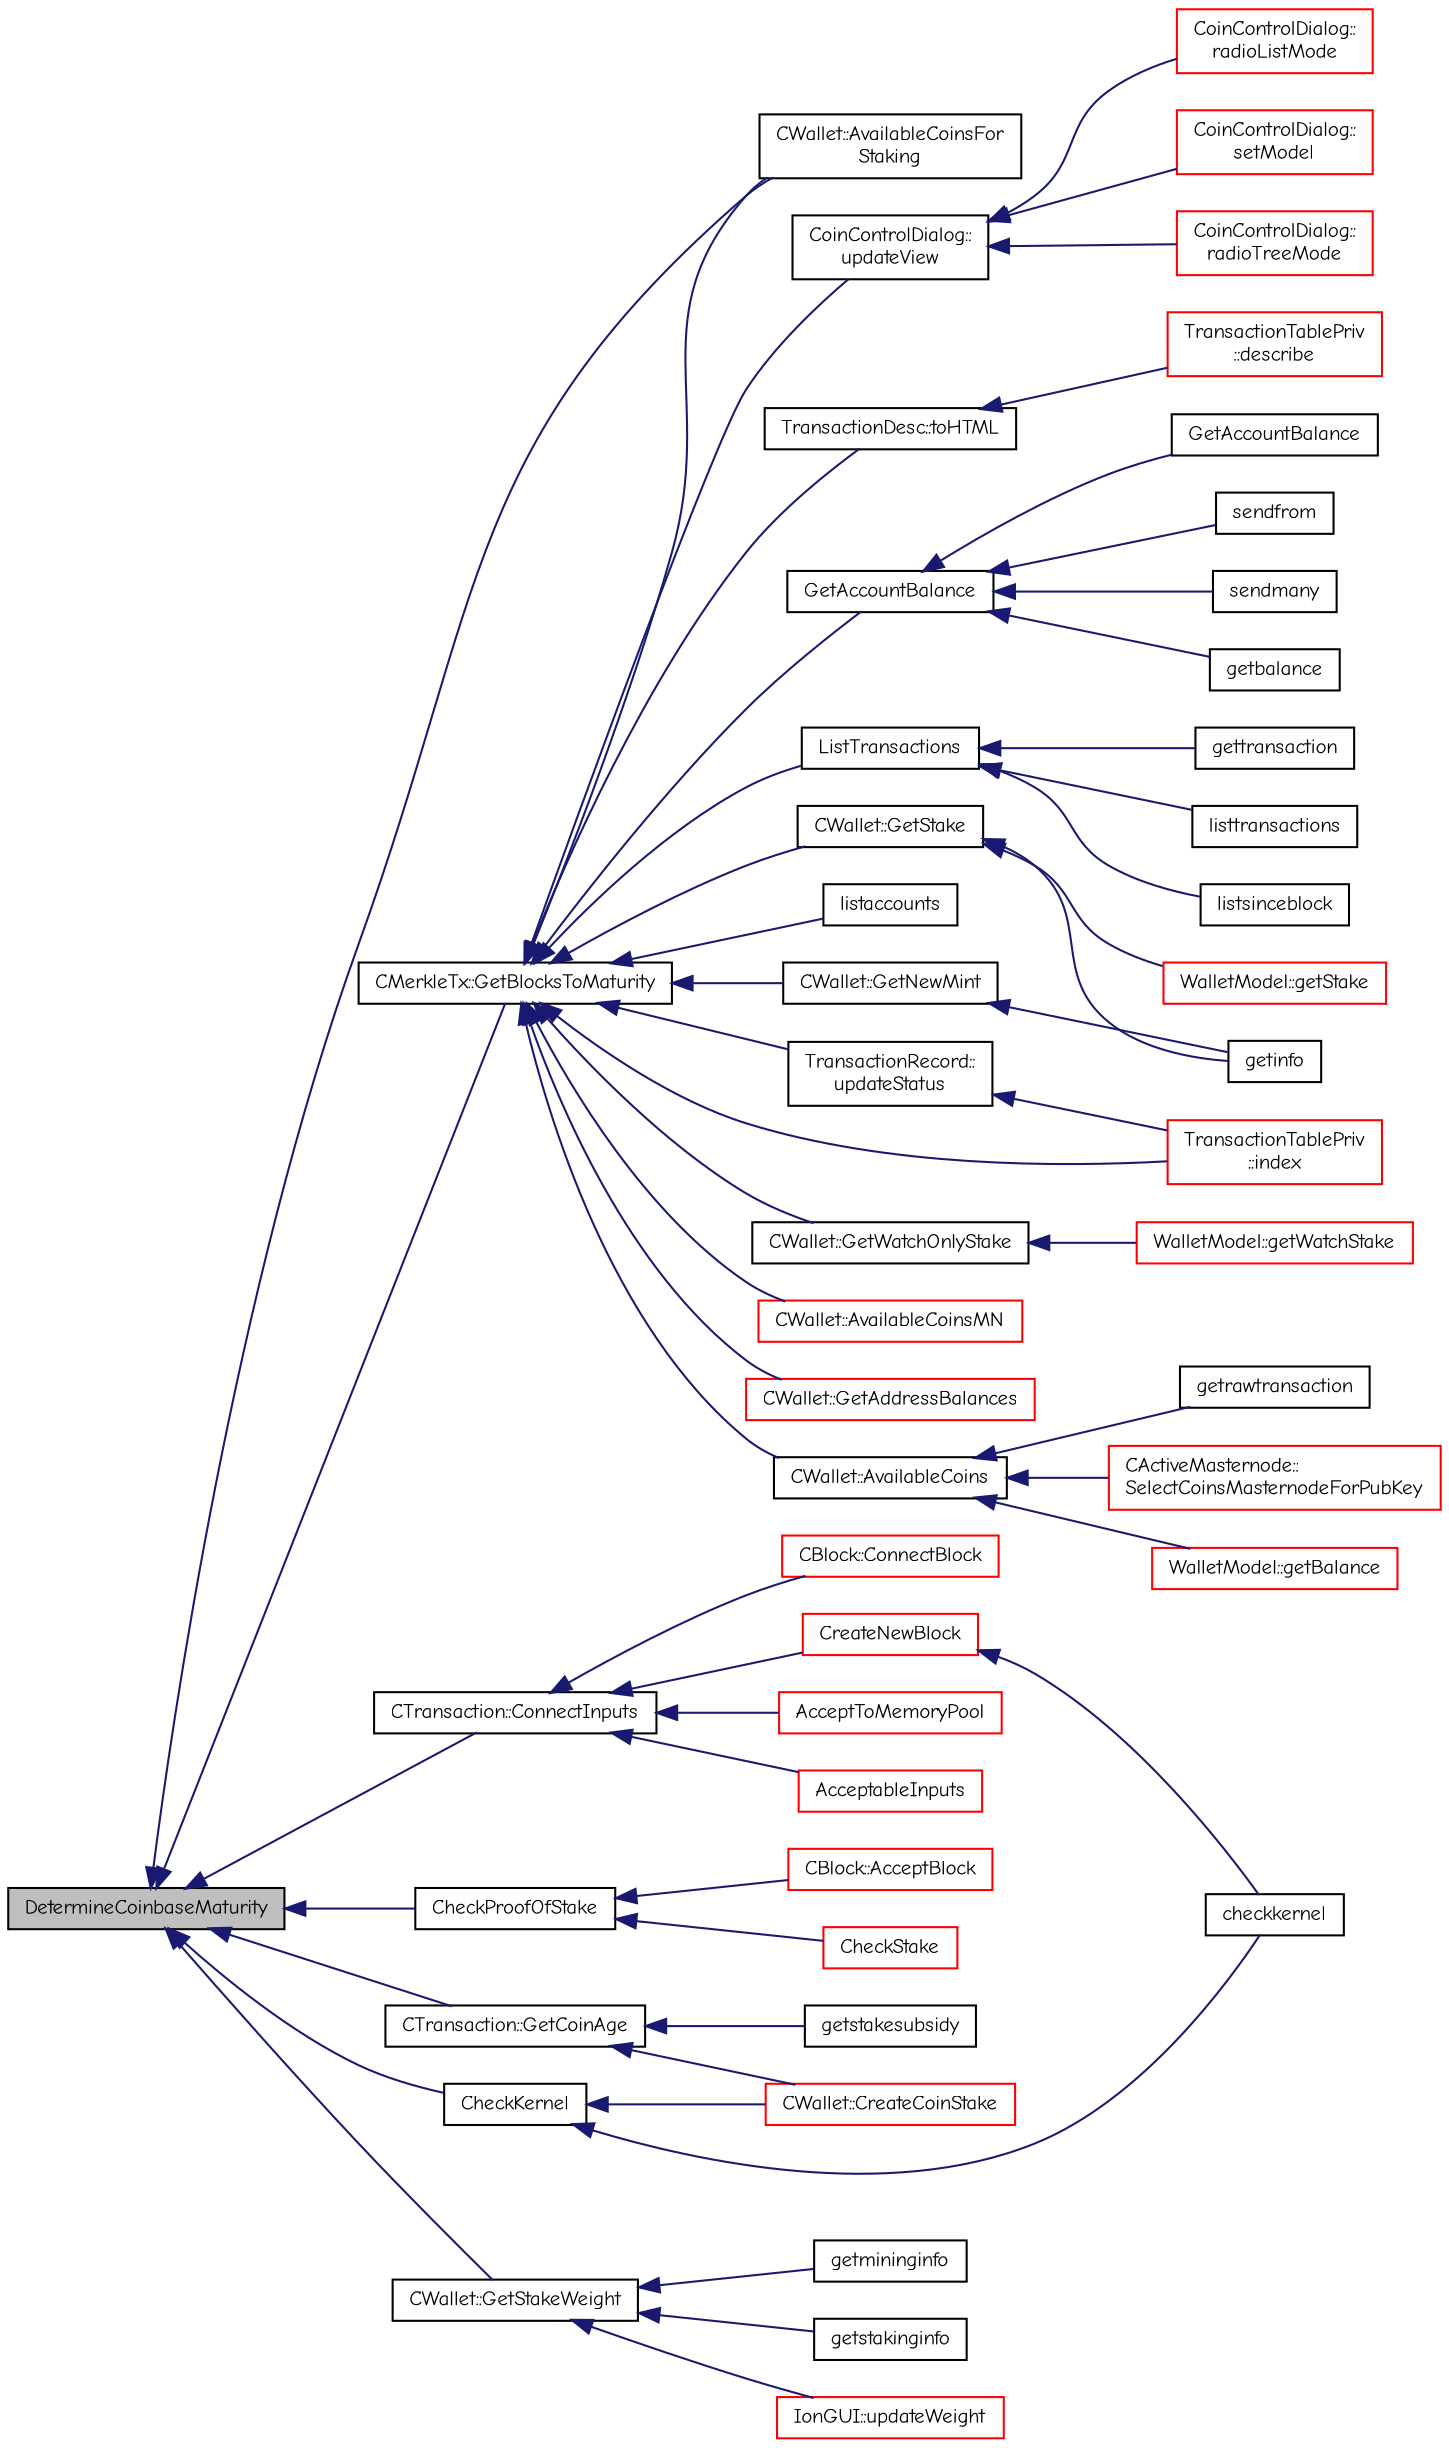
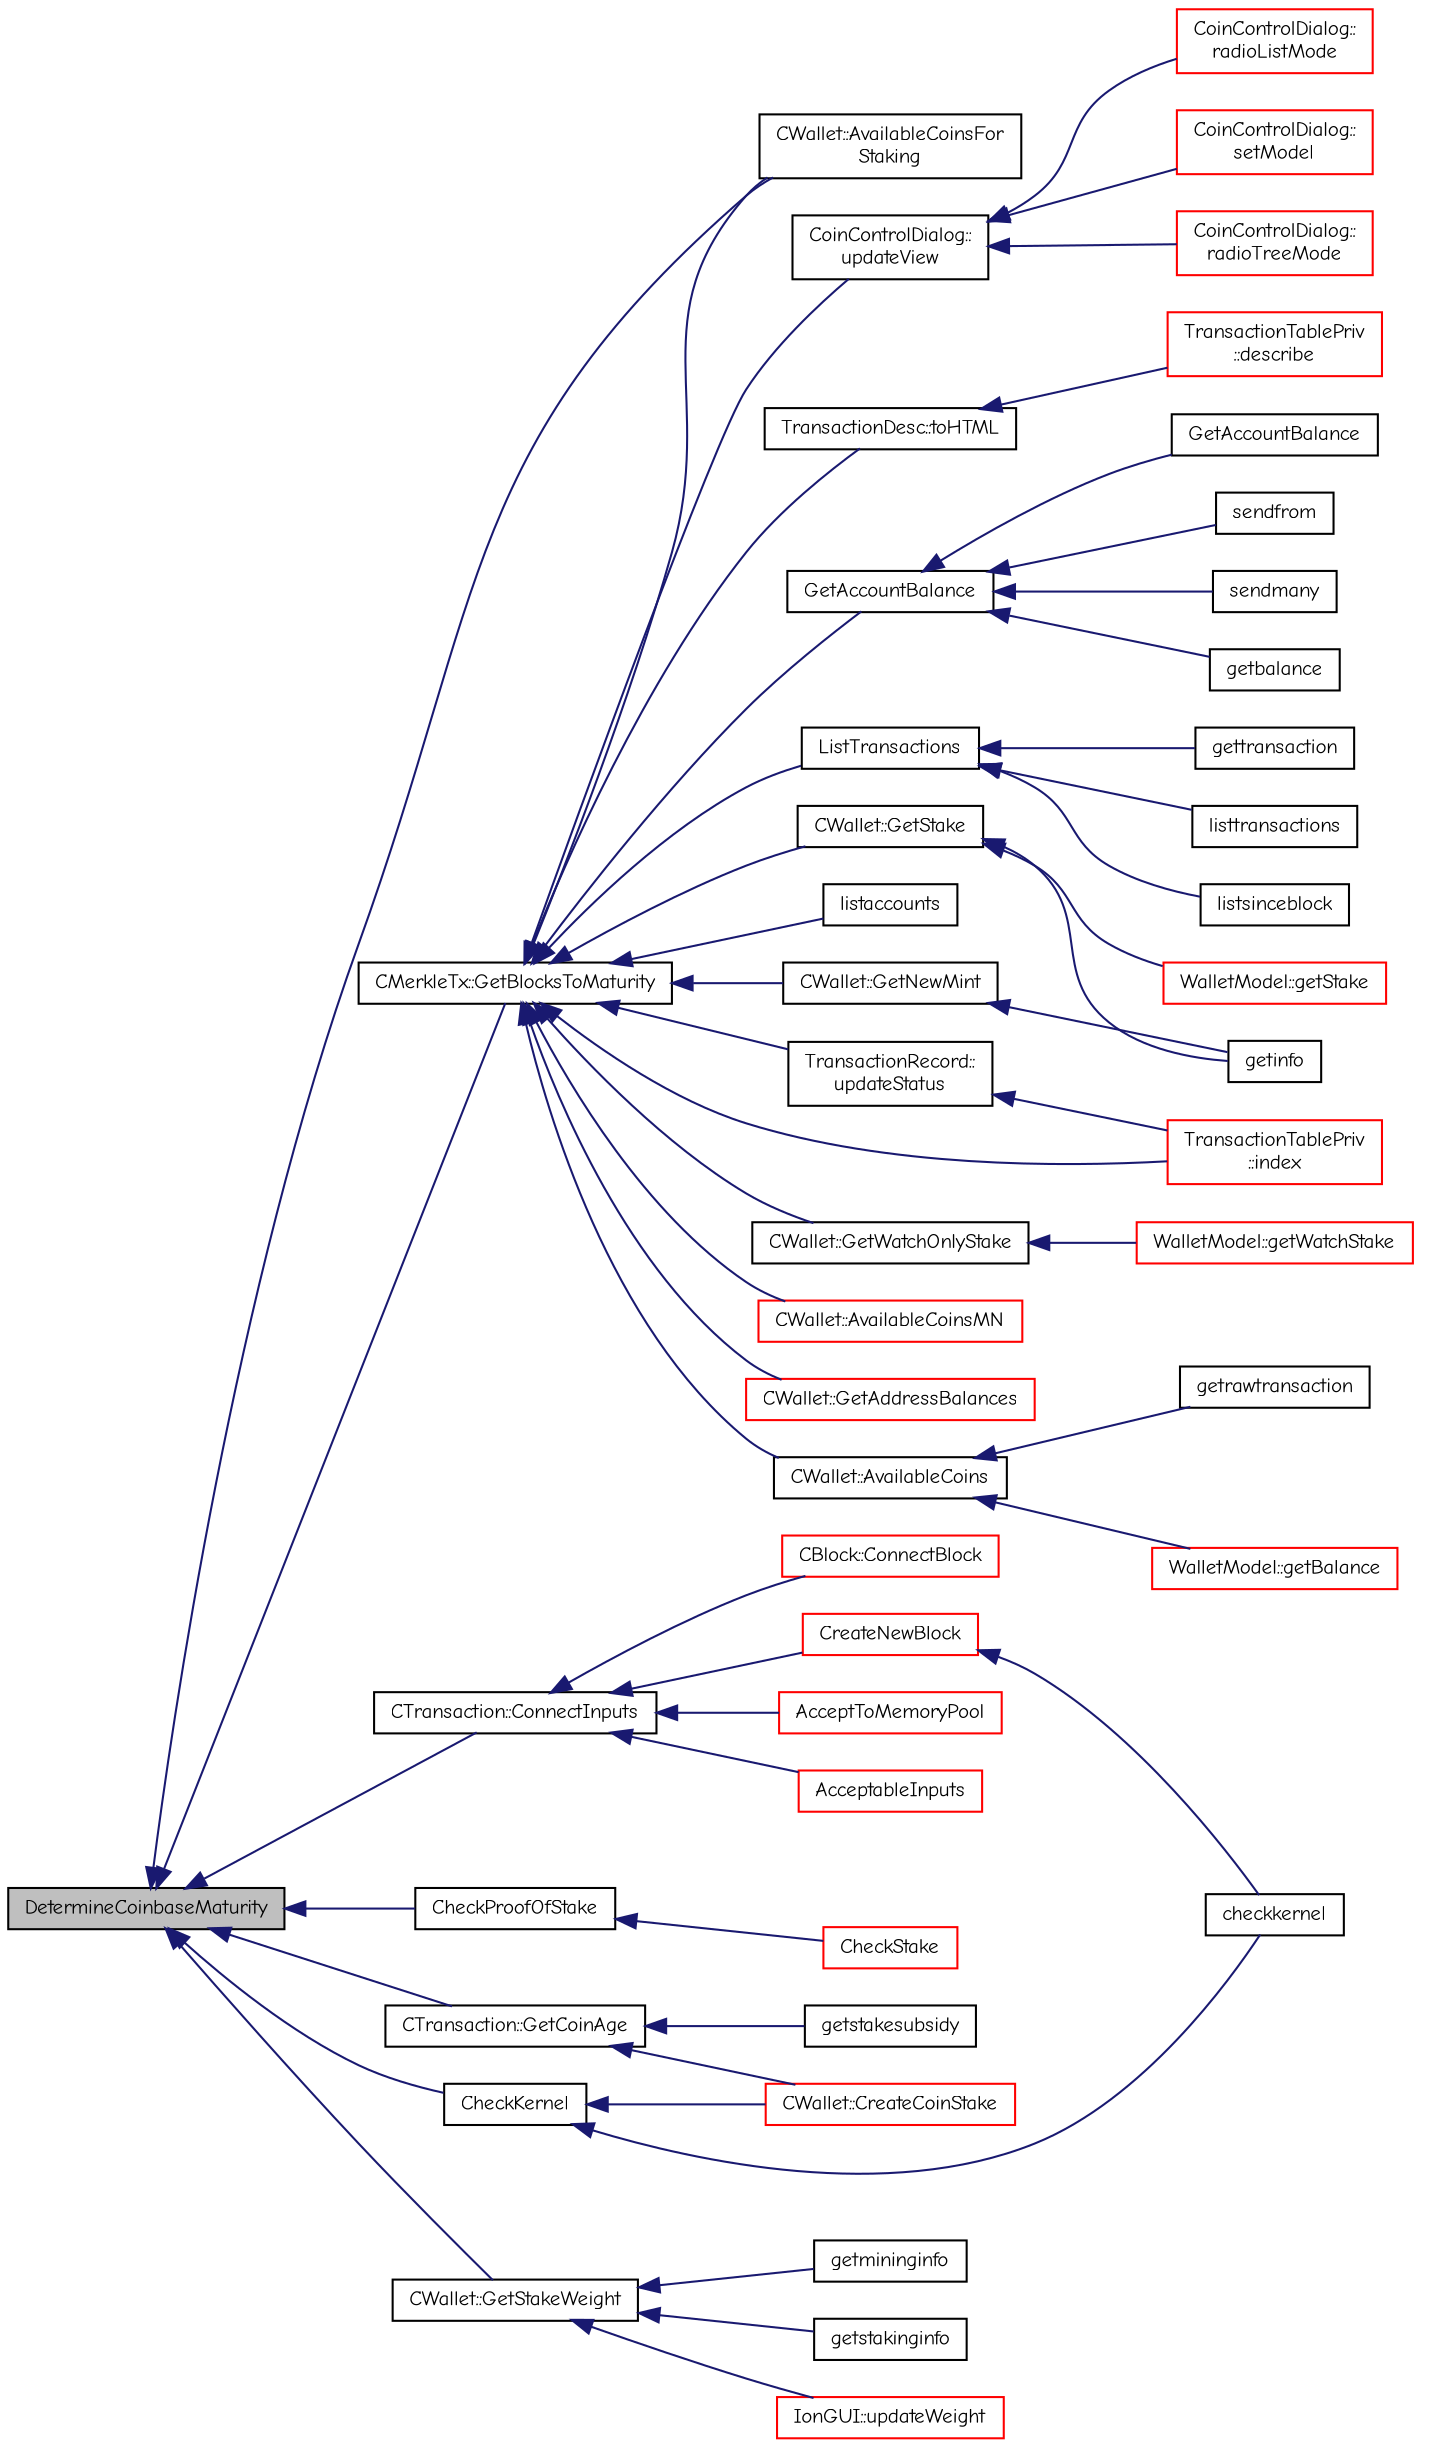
(1275, 1478) -> none
(890, 1869) -> none
